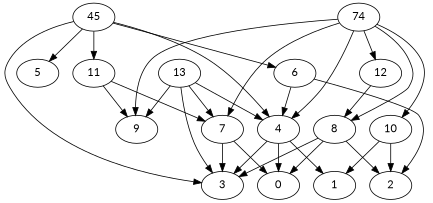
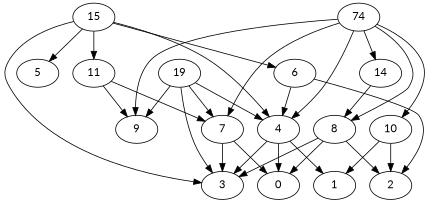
(94, 17) -> (94, 17)
(180, 73) -> (180, 73)
(381, 73) -> (381, 73)
